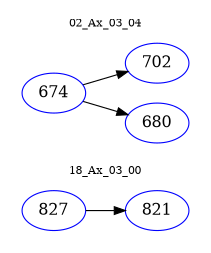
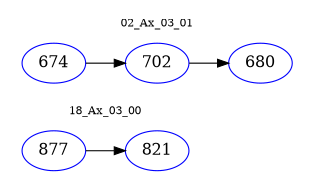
(106, 24) -> (157, 24)
(100, 106) -> (203, 63)
(54, 211) -> (54, 151)
